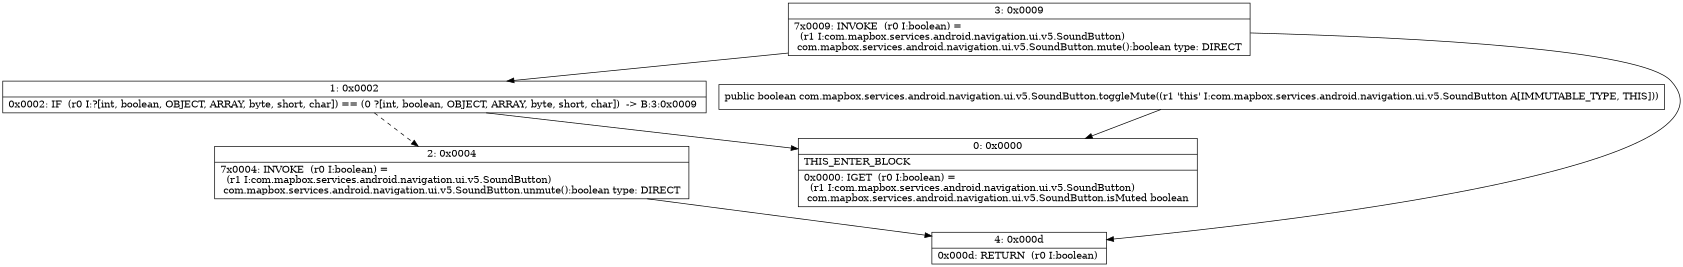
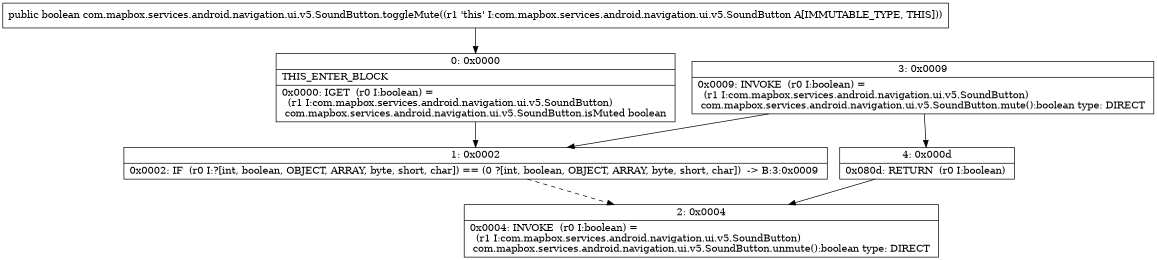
(879, 27) -> (783, 85)
(639, 130) -> (476, 131)
(306, 170) -> (555, 228)
(786, 217) -> (835, 191)
(1019, 256) -> (927, 171)
